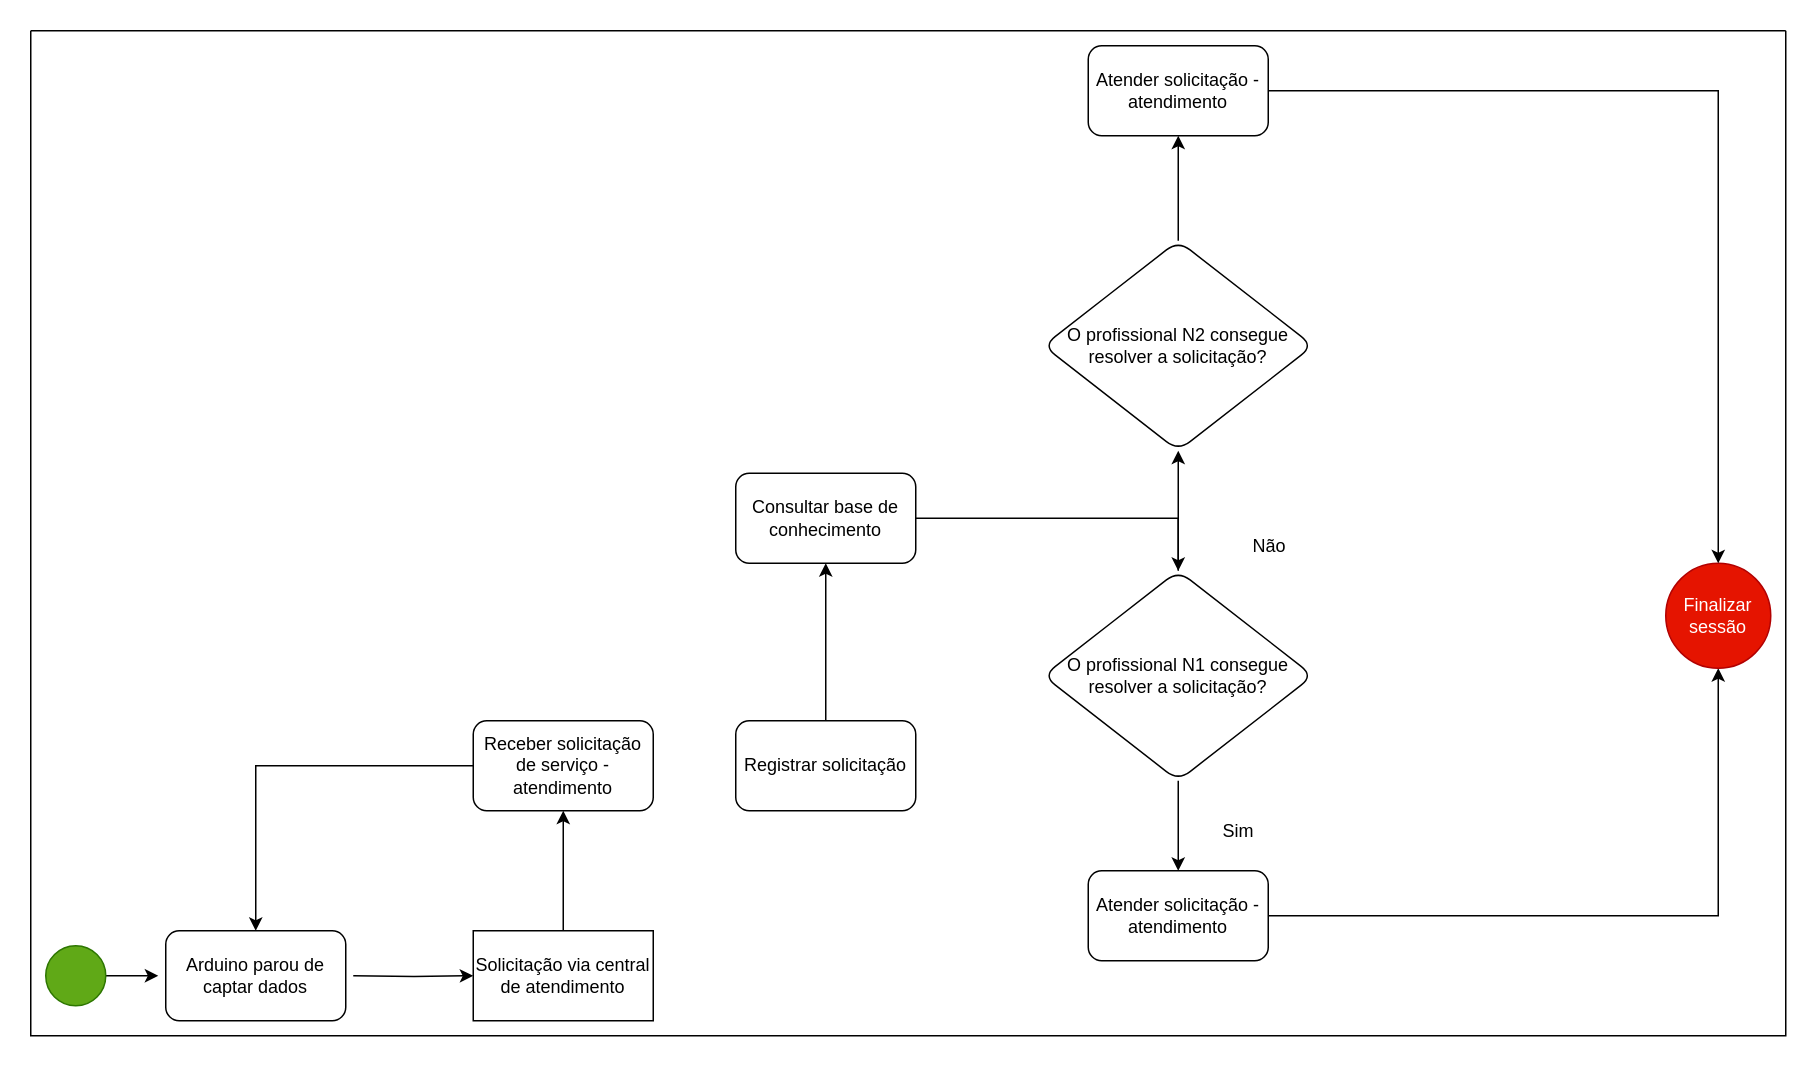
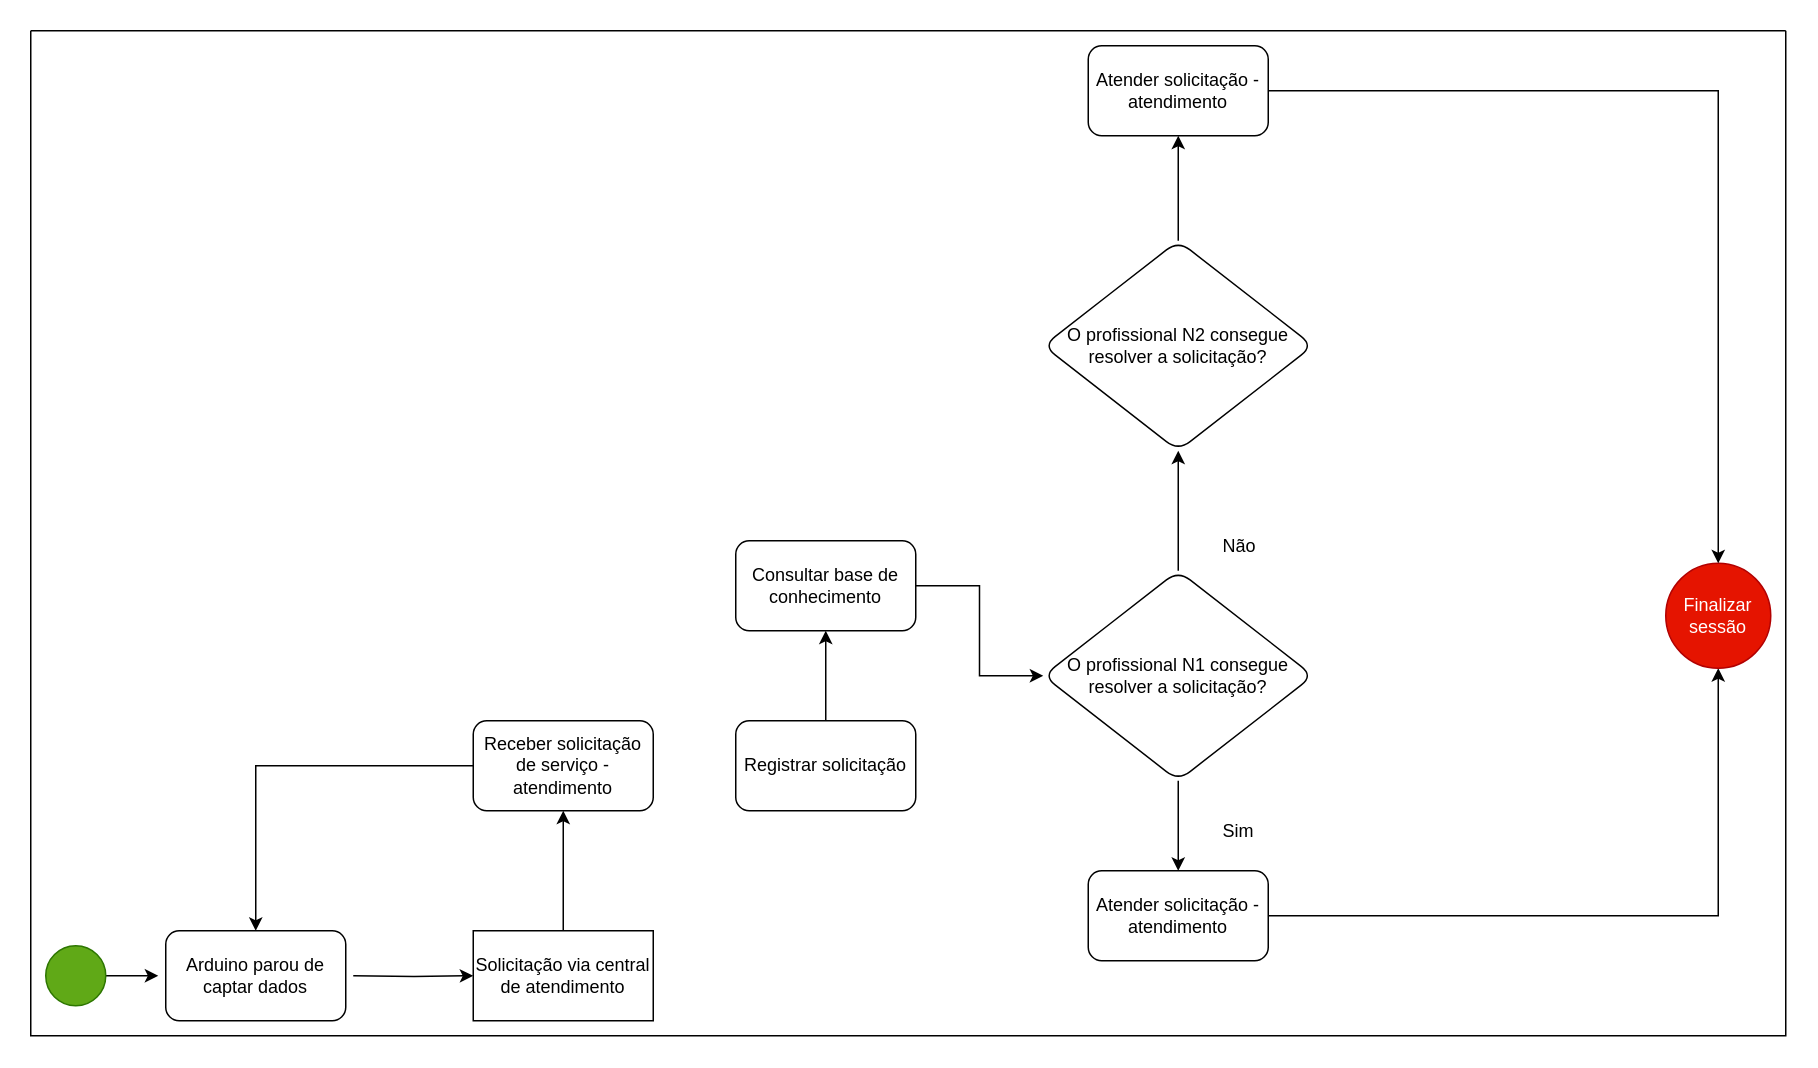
(826, 518) -> (826, 586)
(1268, 533) -> (1238, 533)
